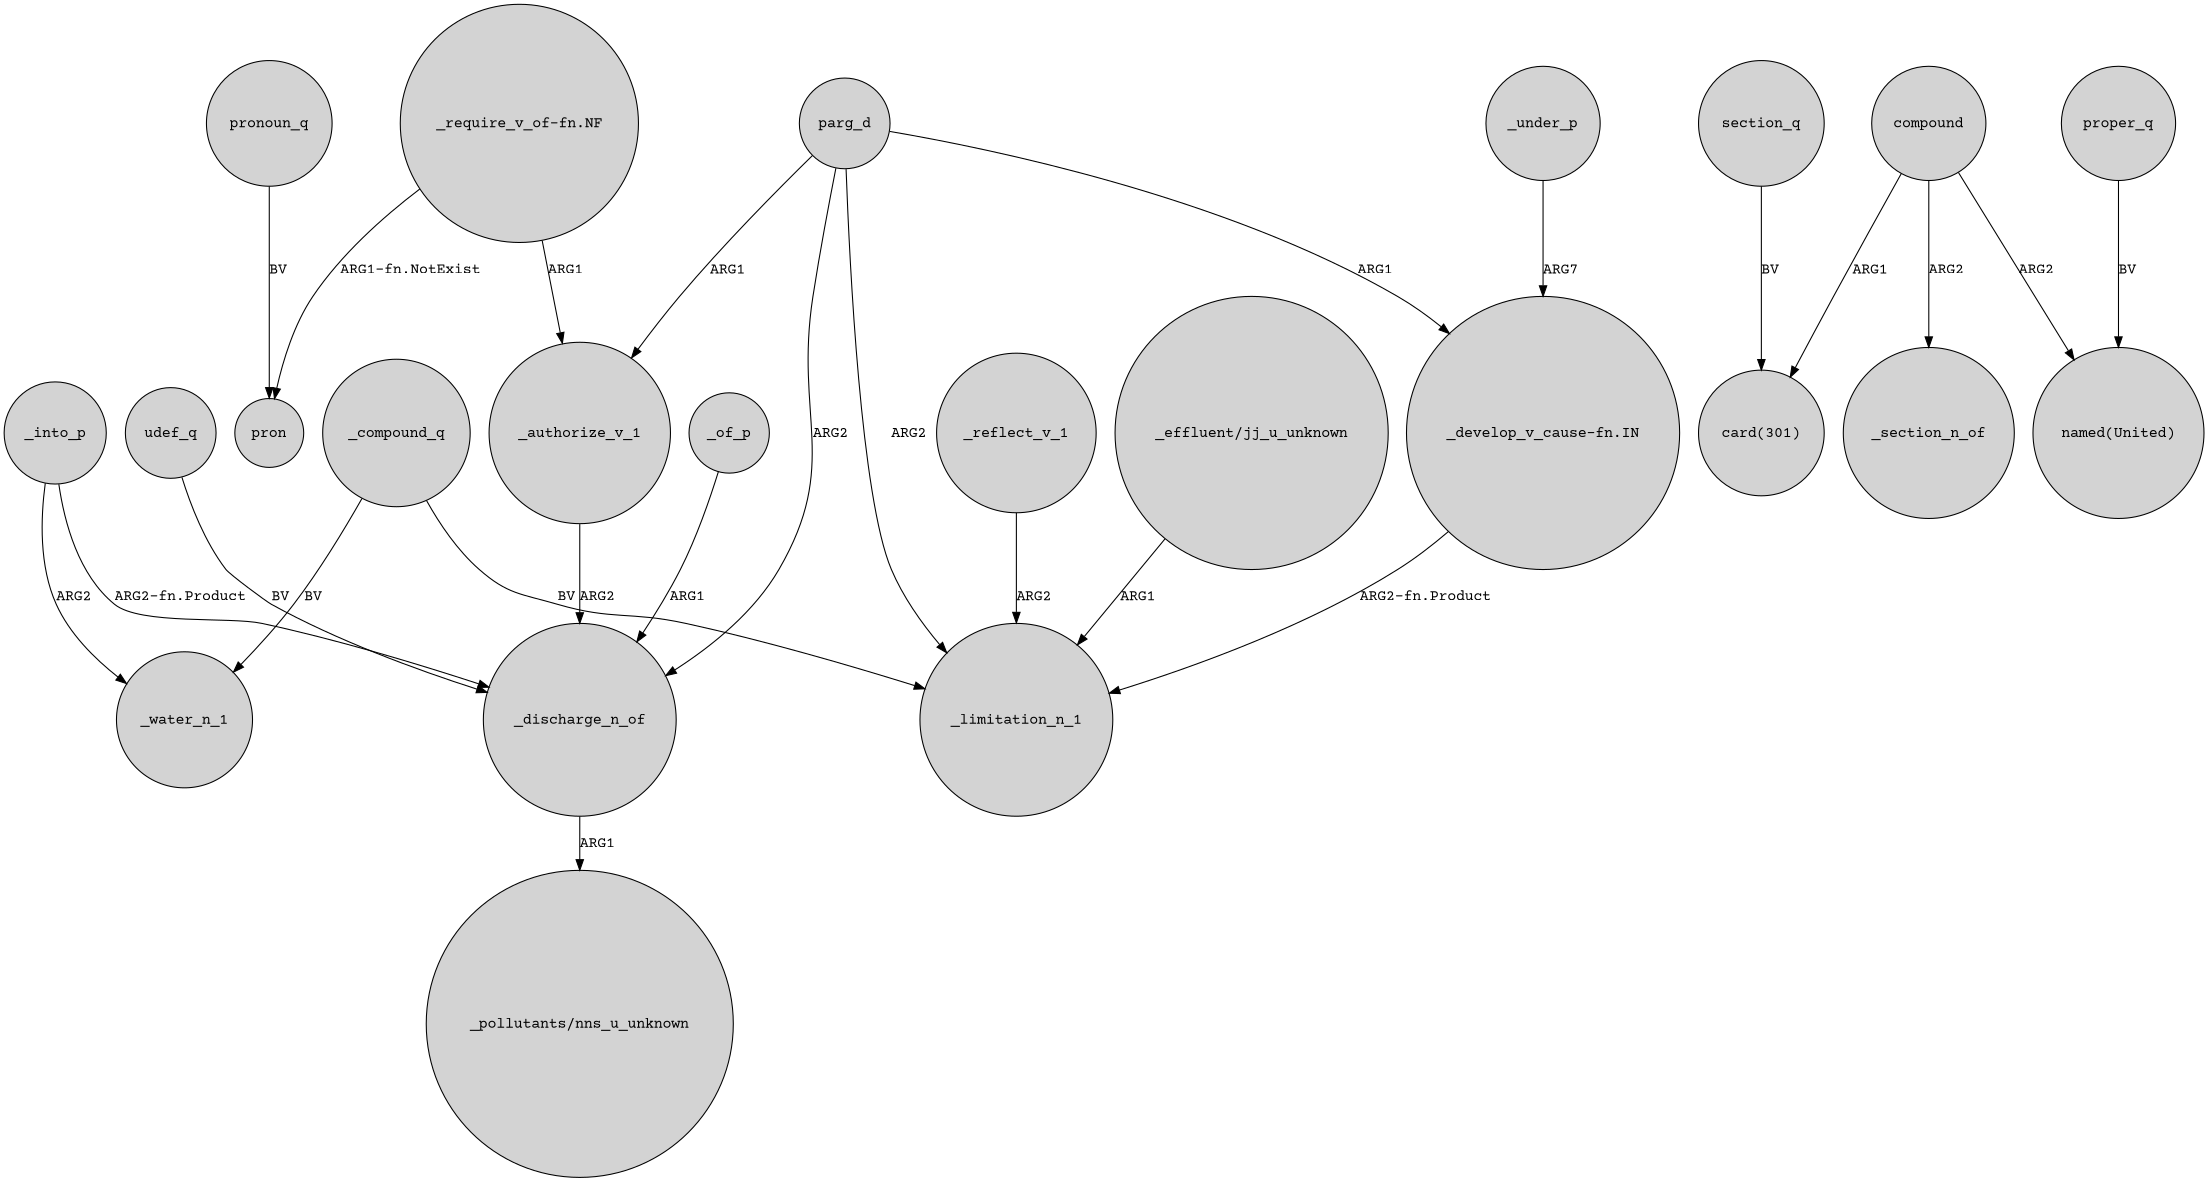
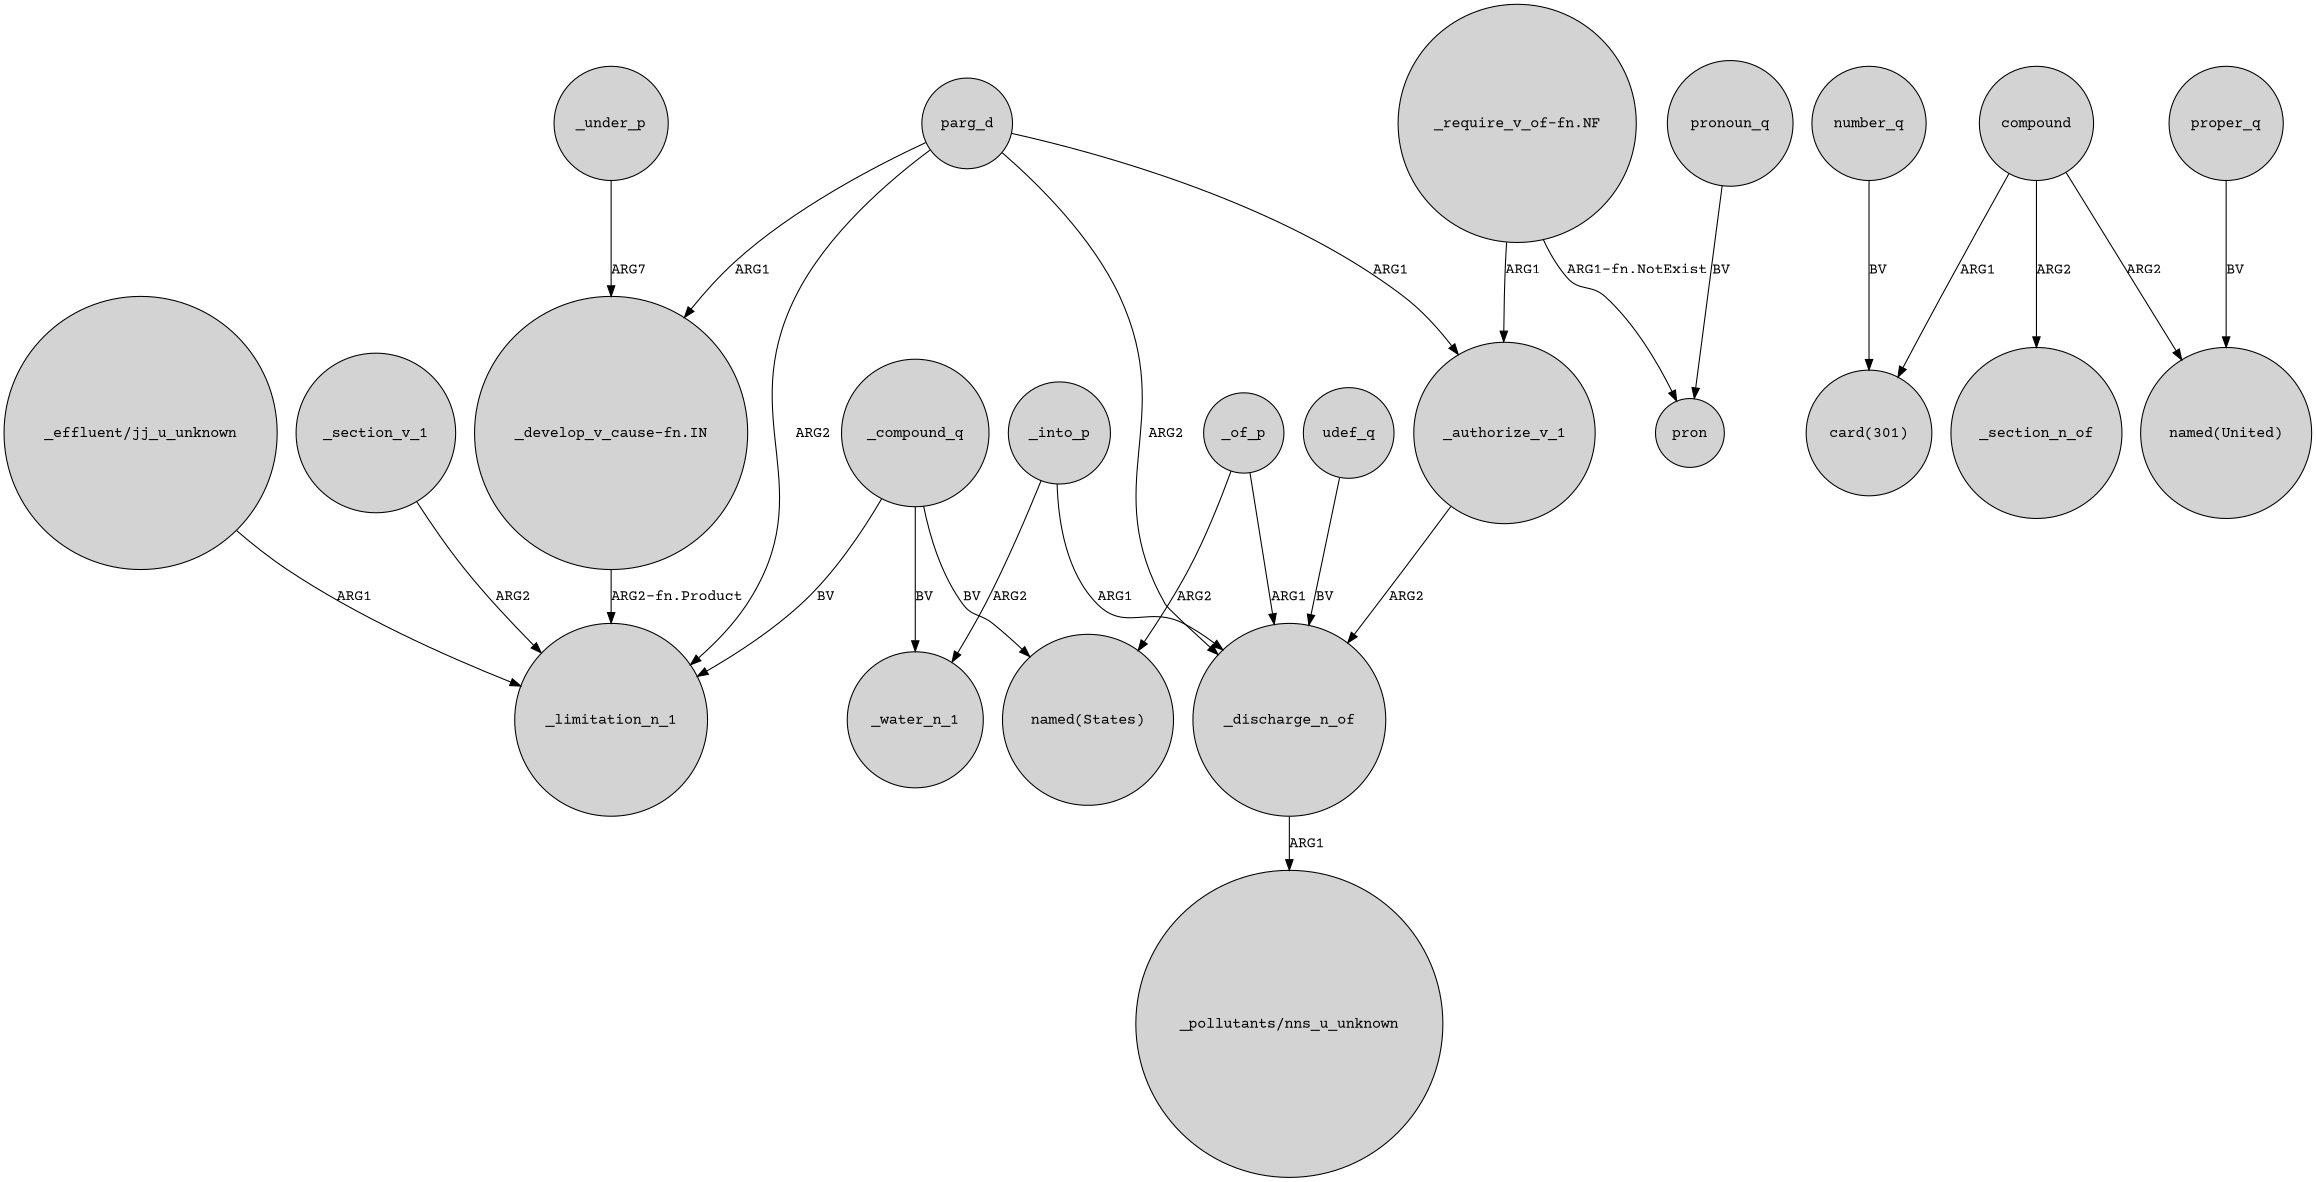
(1761, 123) -> (1869, 123)
(1016, 433) -> (376, 433)
(180, 596) -> (1116, 596)
none -> (1088, 720)
